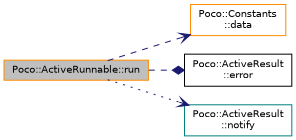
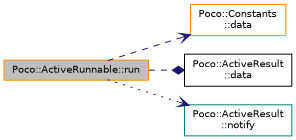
(238, 70) -> (238, 70)
